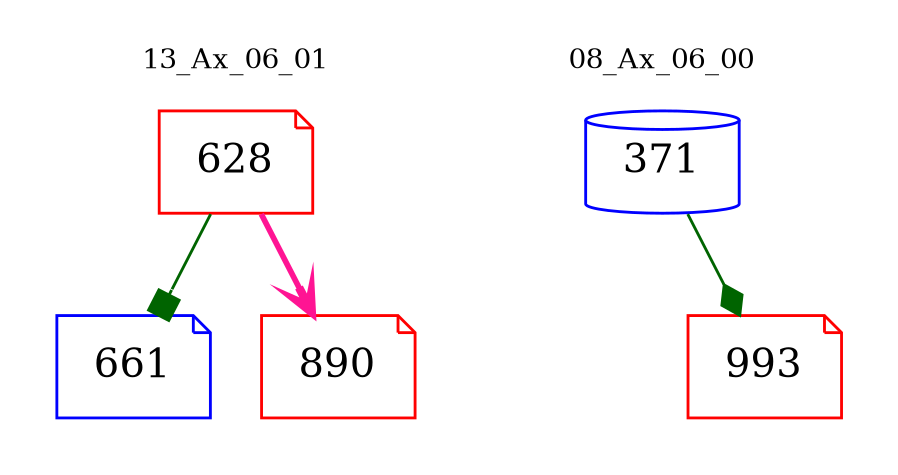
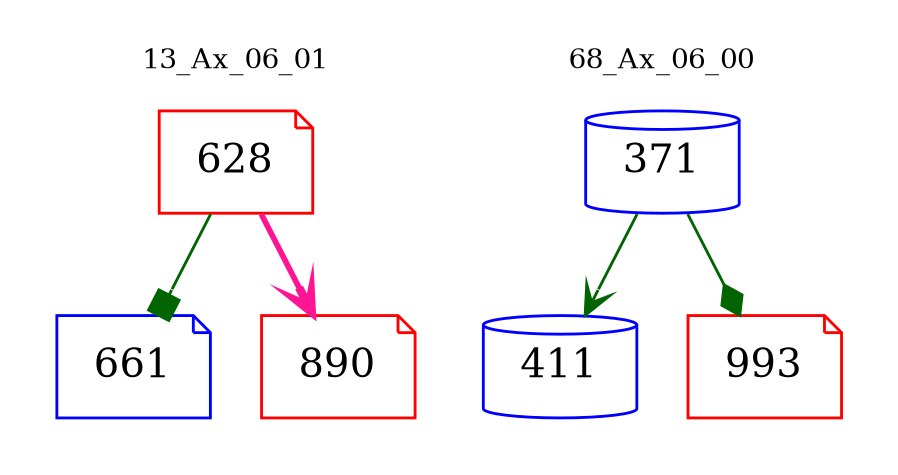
(662, 61) -> (662, 61)
none -> (560, 367)
